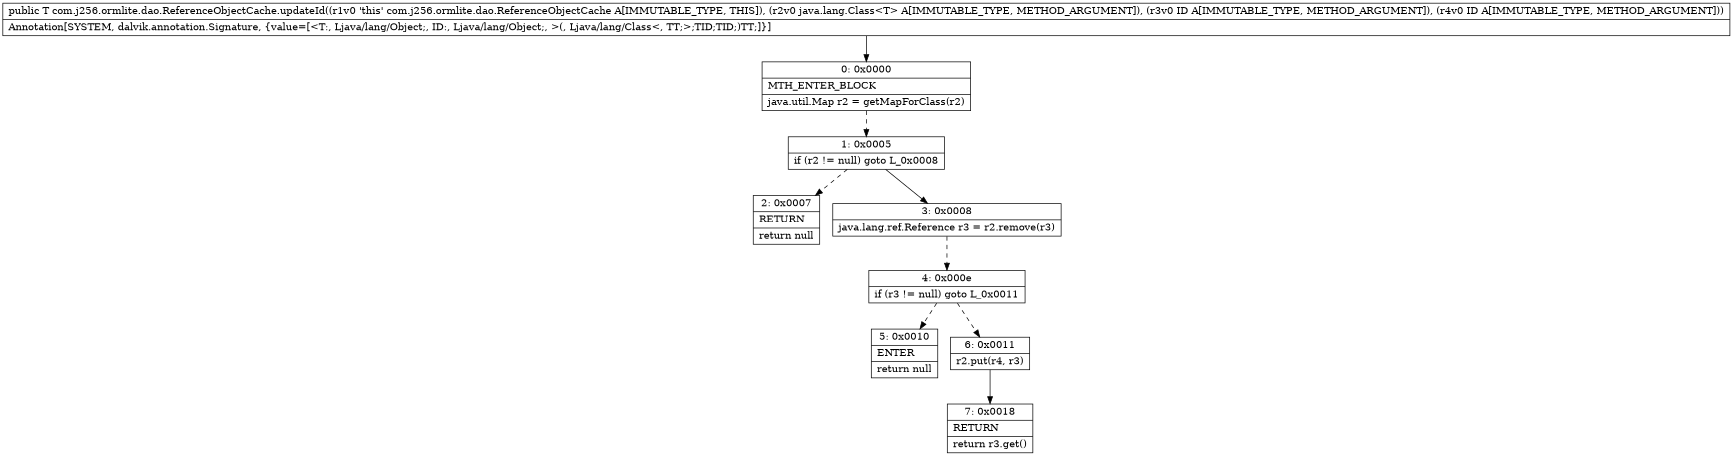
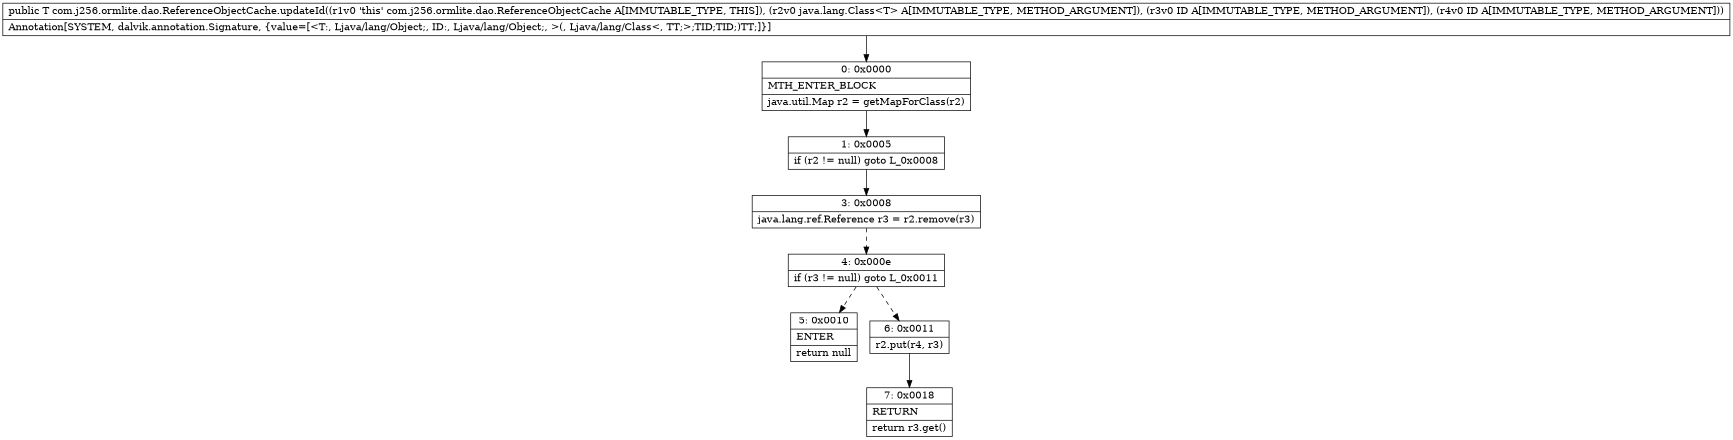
(866, 120) -> (866, 120)
(786, 220) -> none
